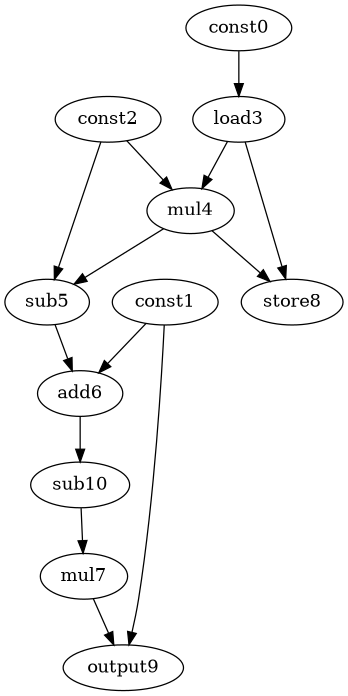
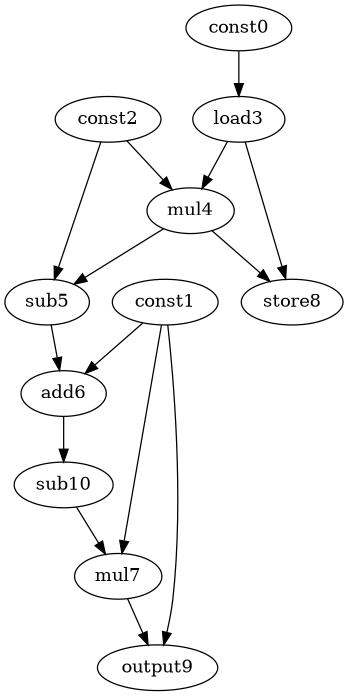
none -> (143, 433)
